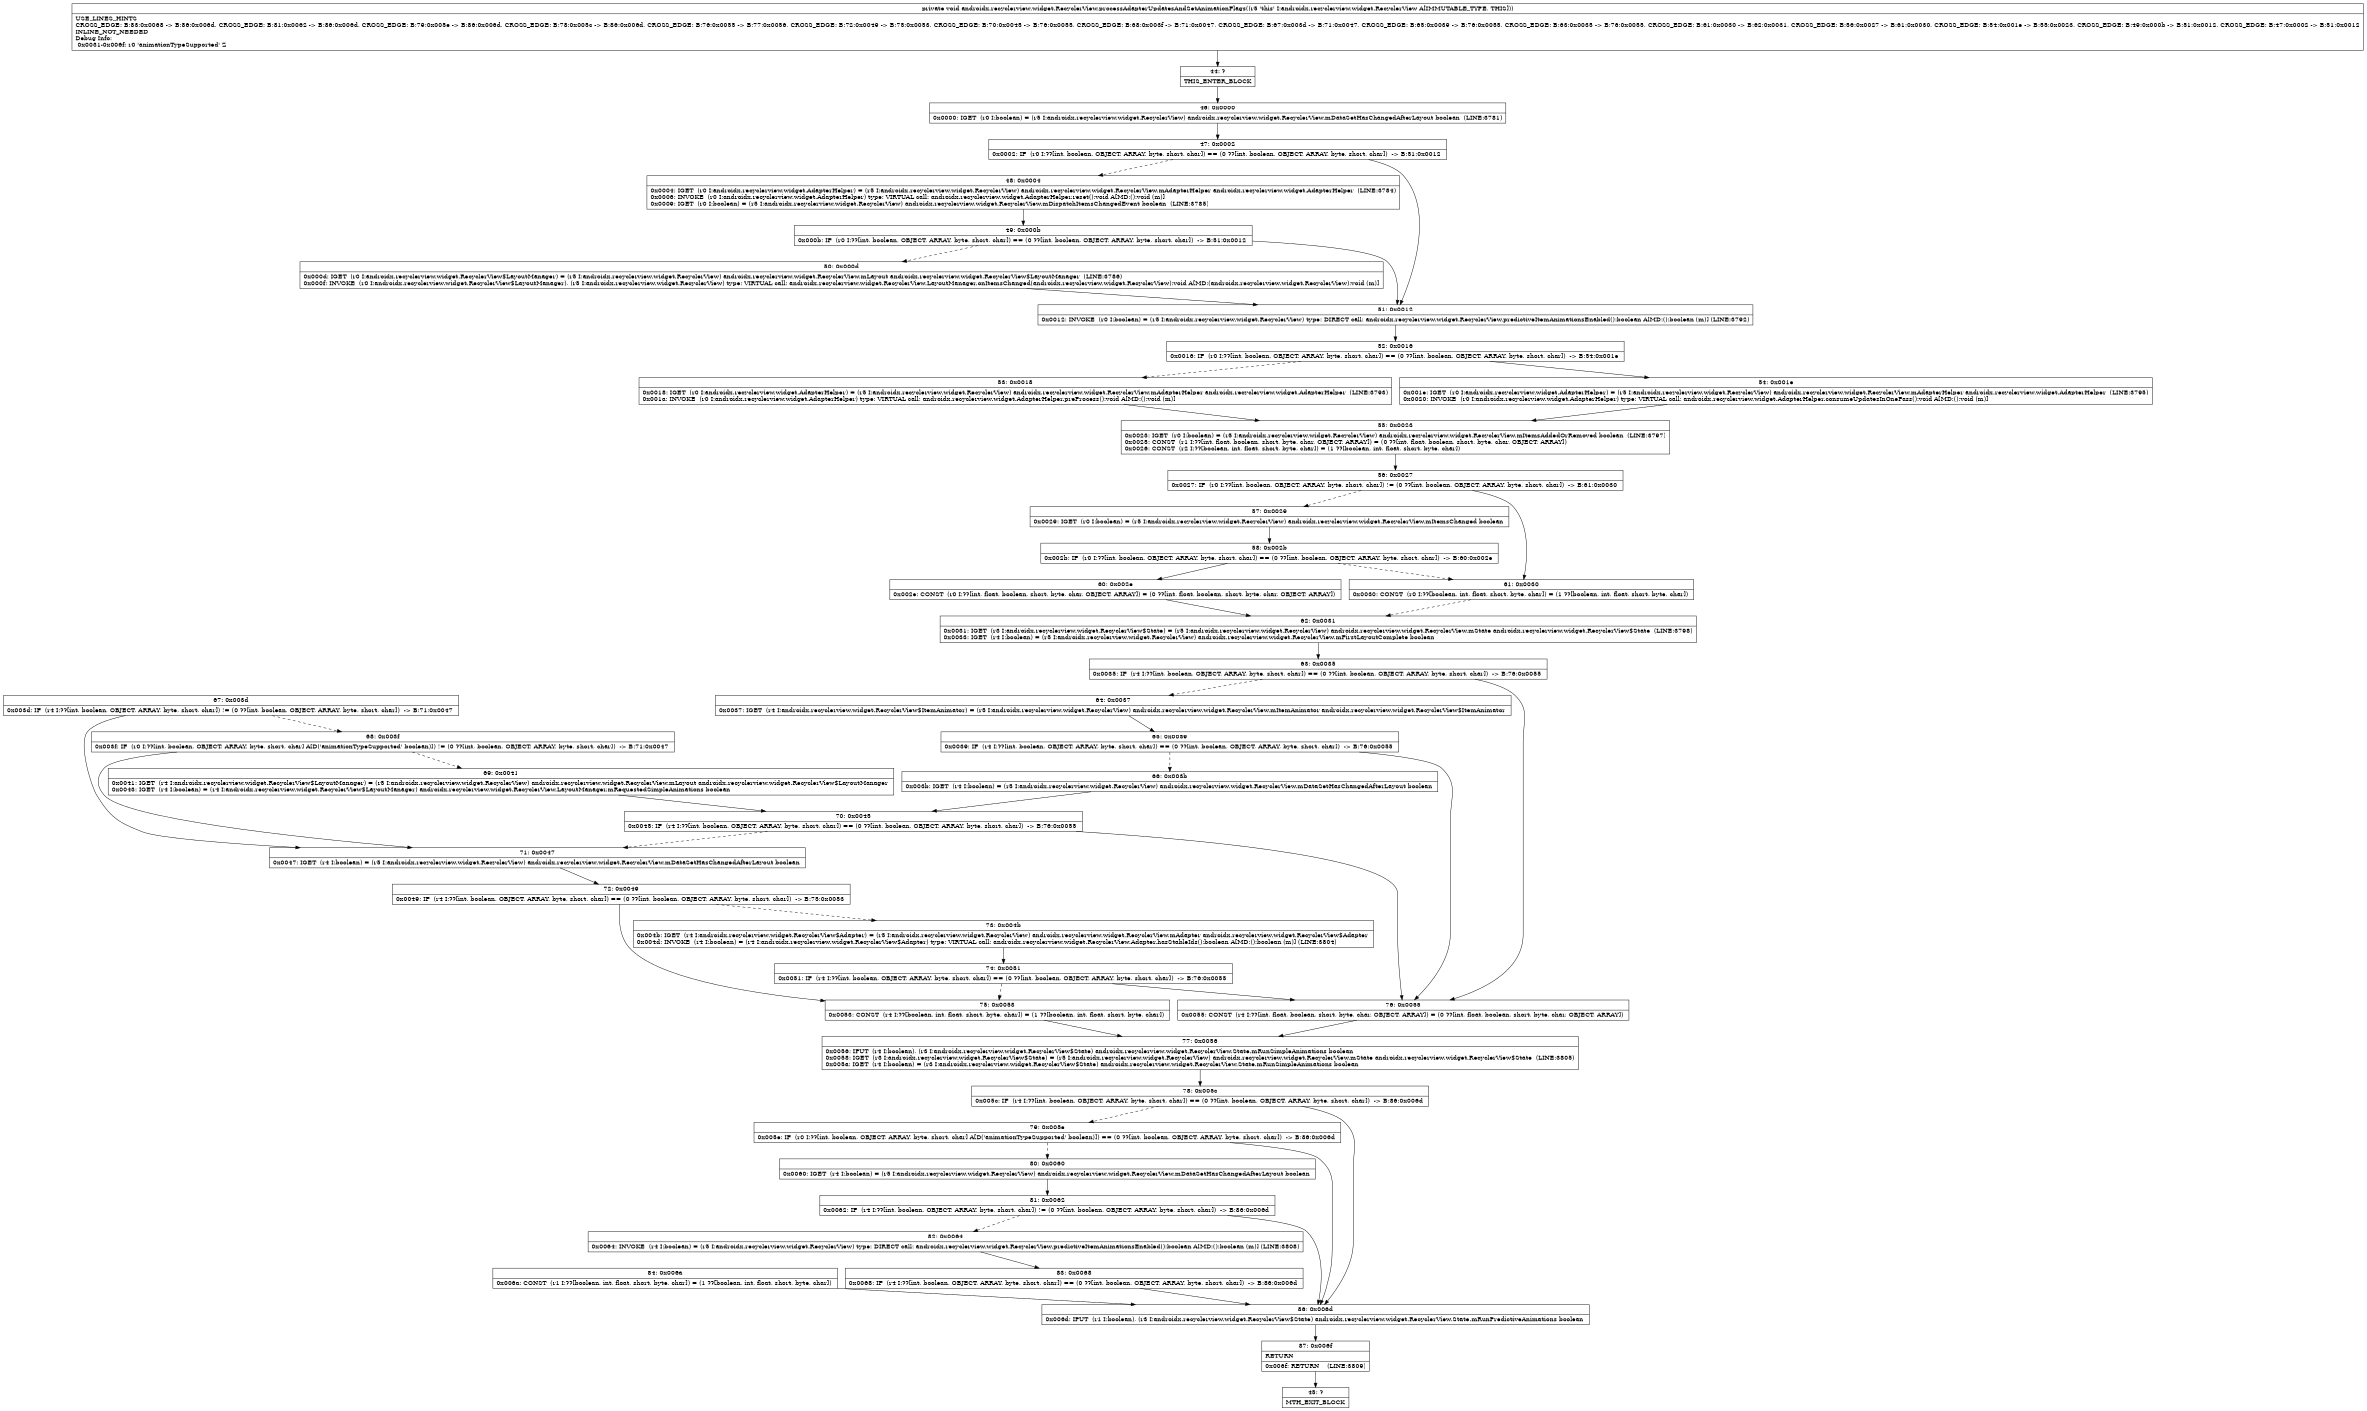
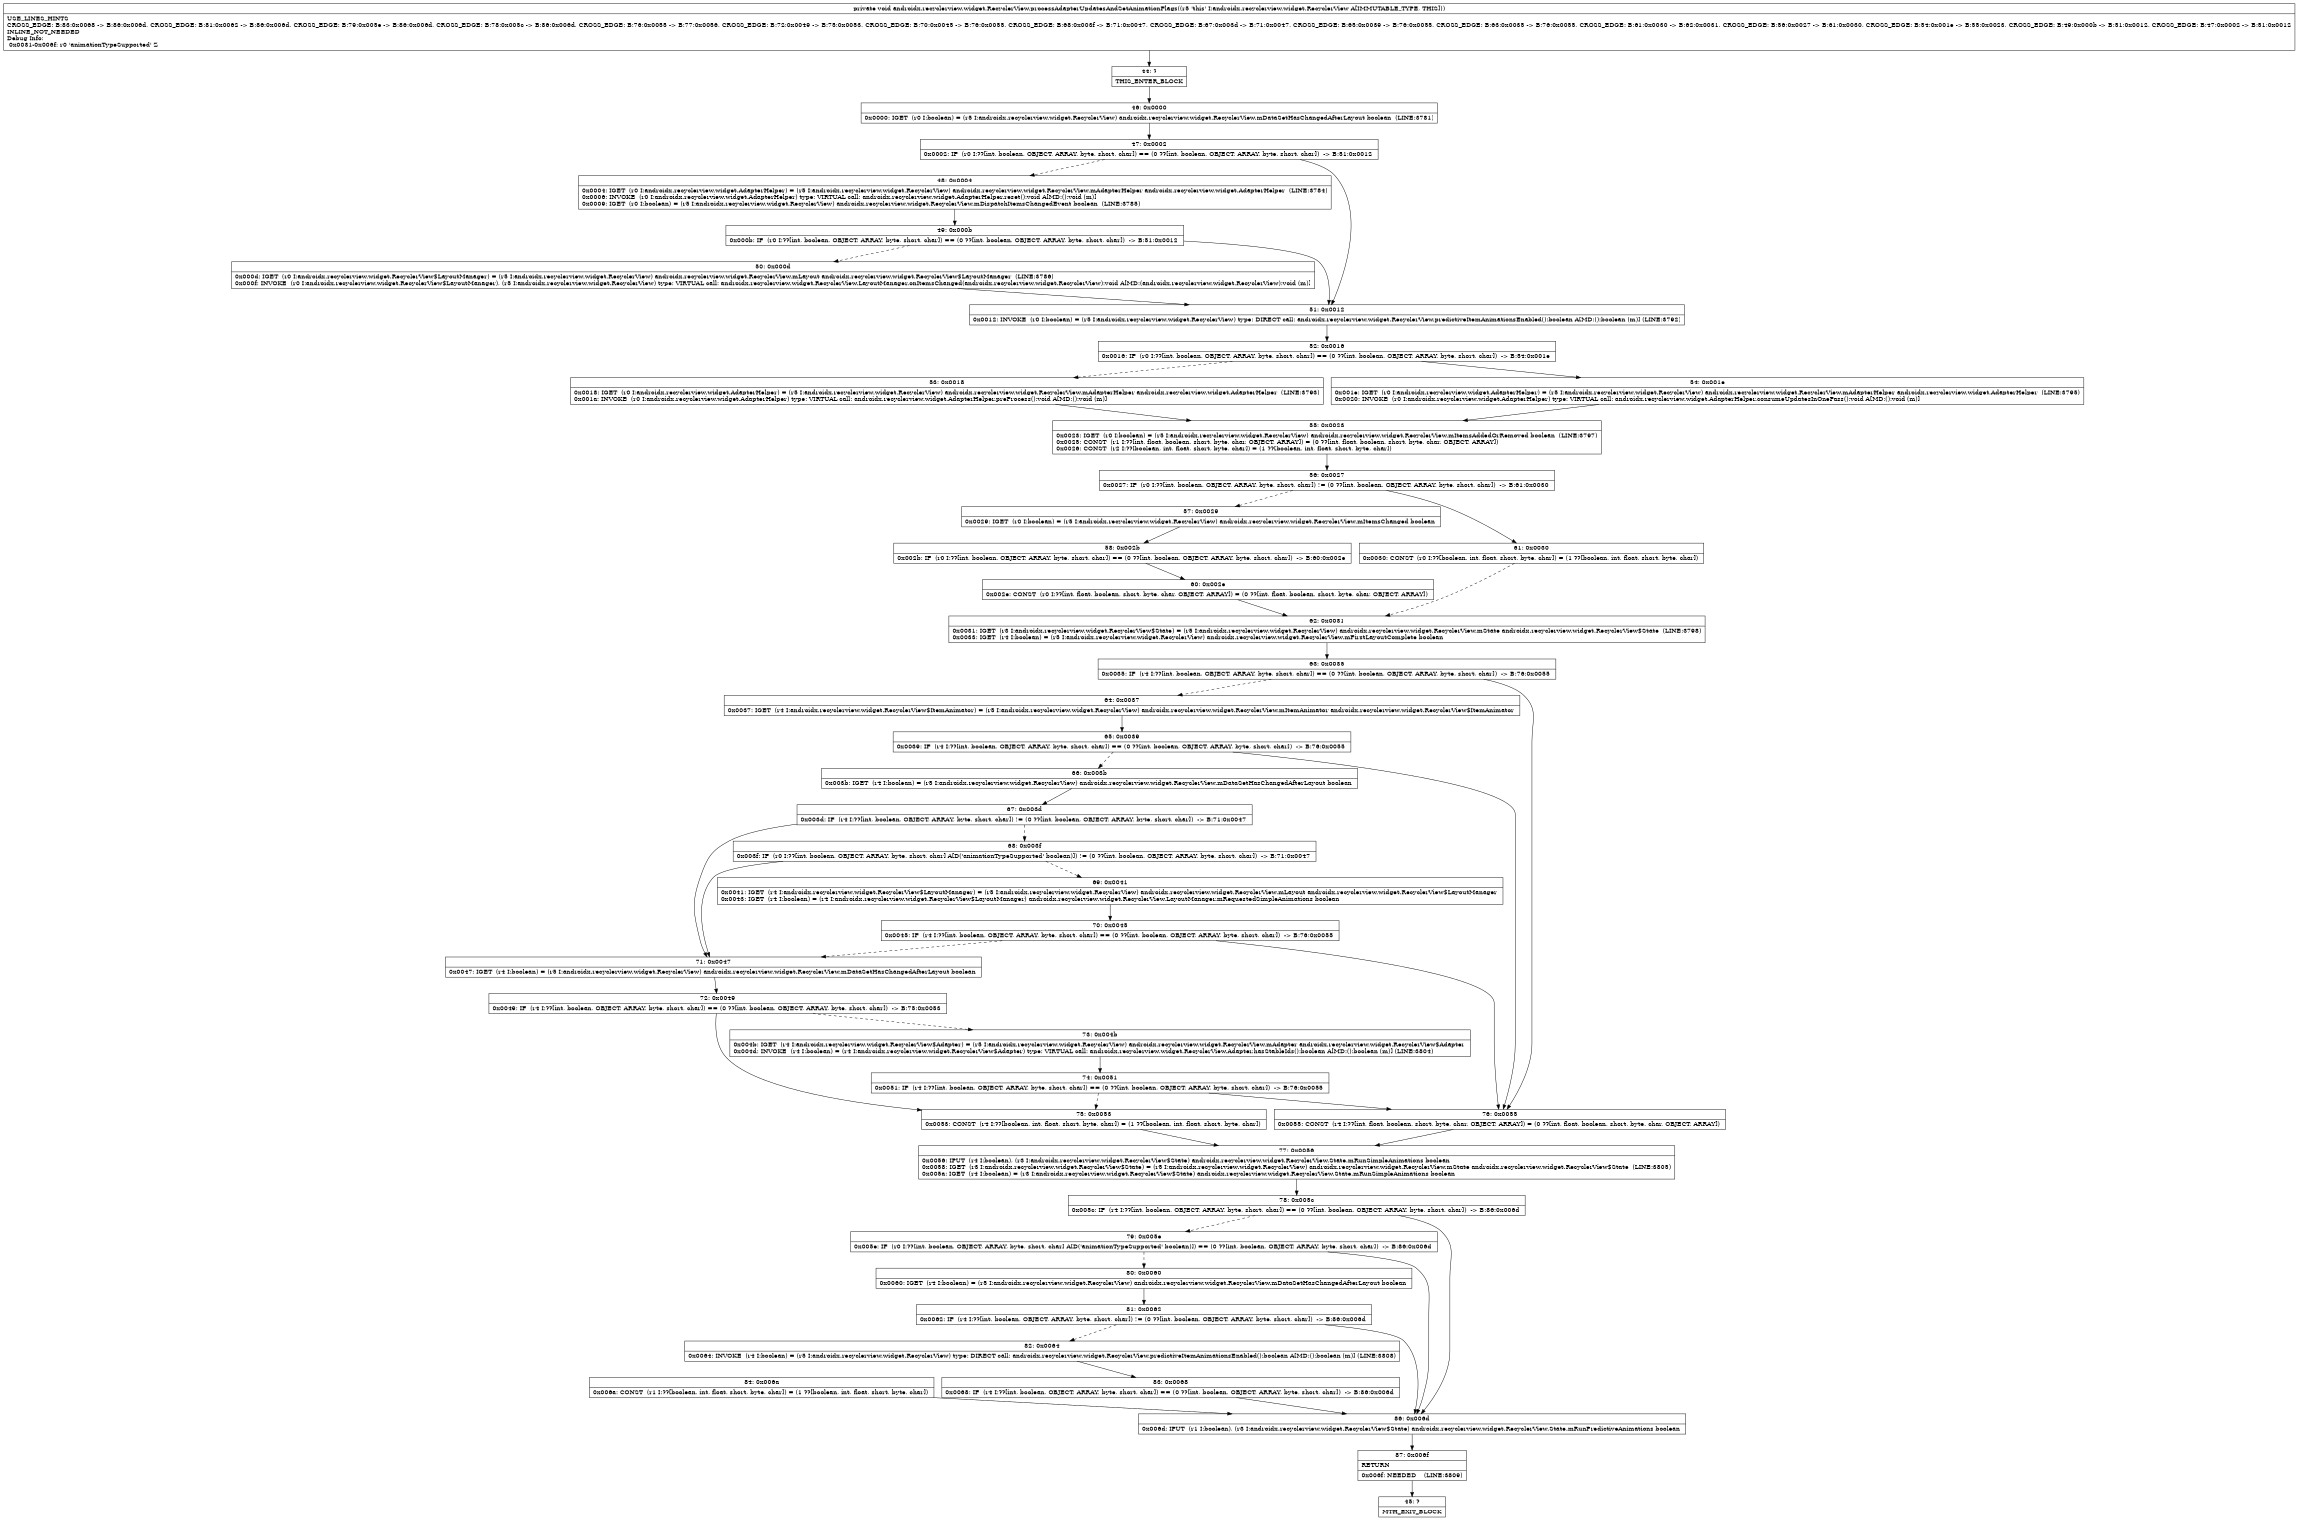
(1393, 571) -> none
(1014, 801) -> (1059, 796)
(1316, 1366) -> (1412, 1475)
